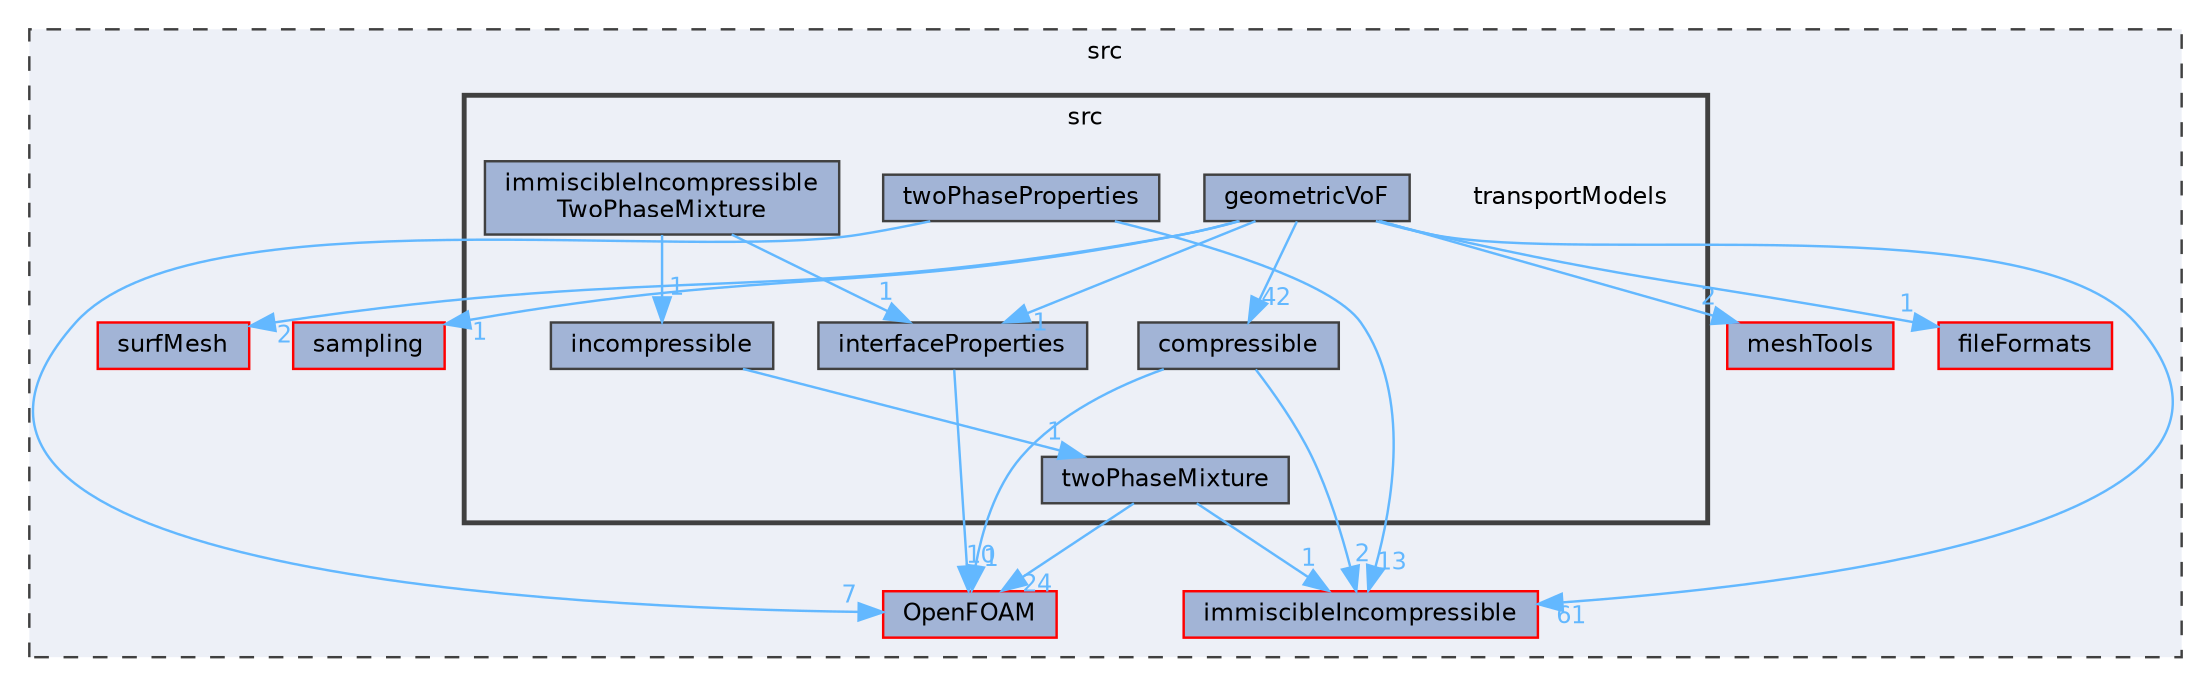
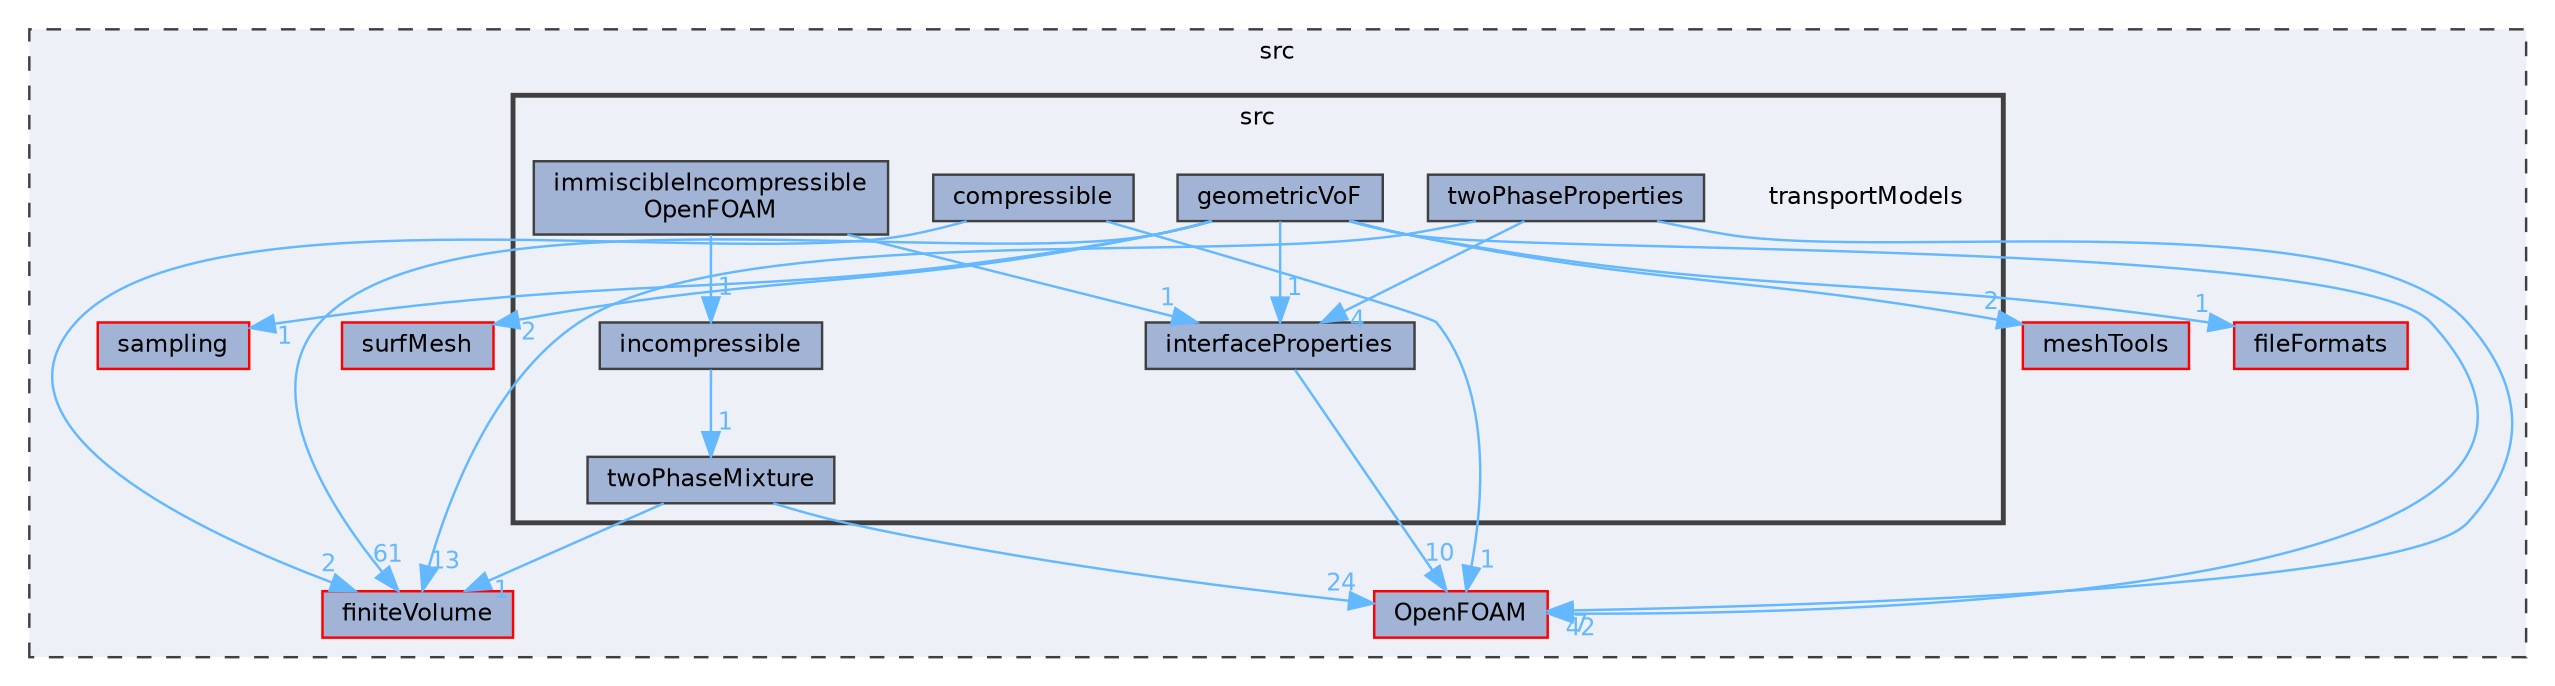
(662, 198) -> (711, 198)
(1280, 257) -> (2420, 318)
none -> (1434, 266)
(1361, 614) -> (418, 614)
